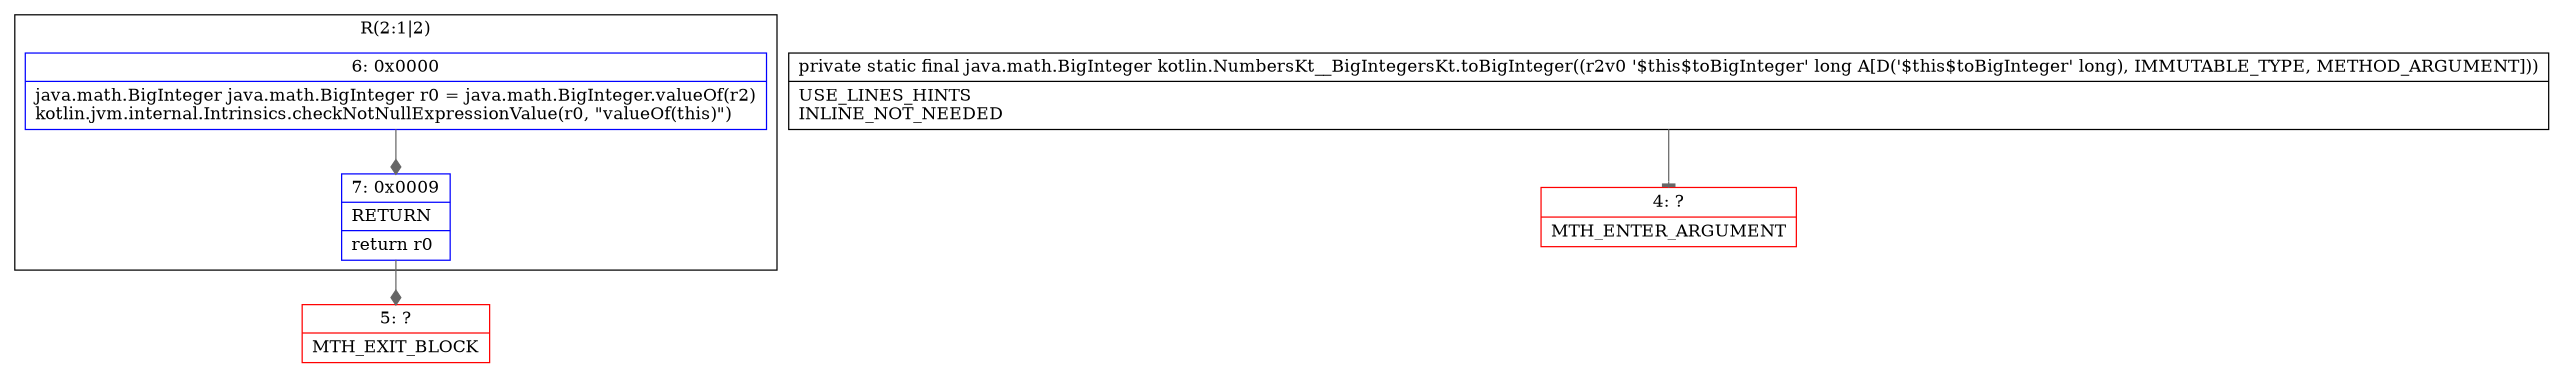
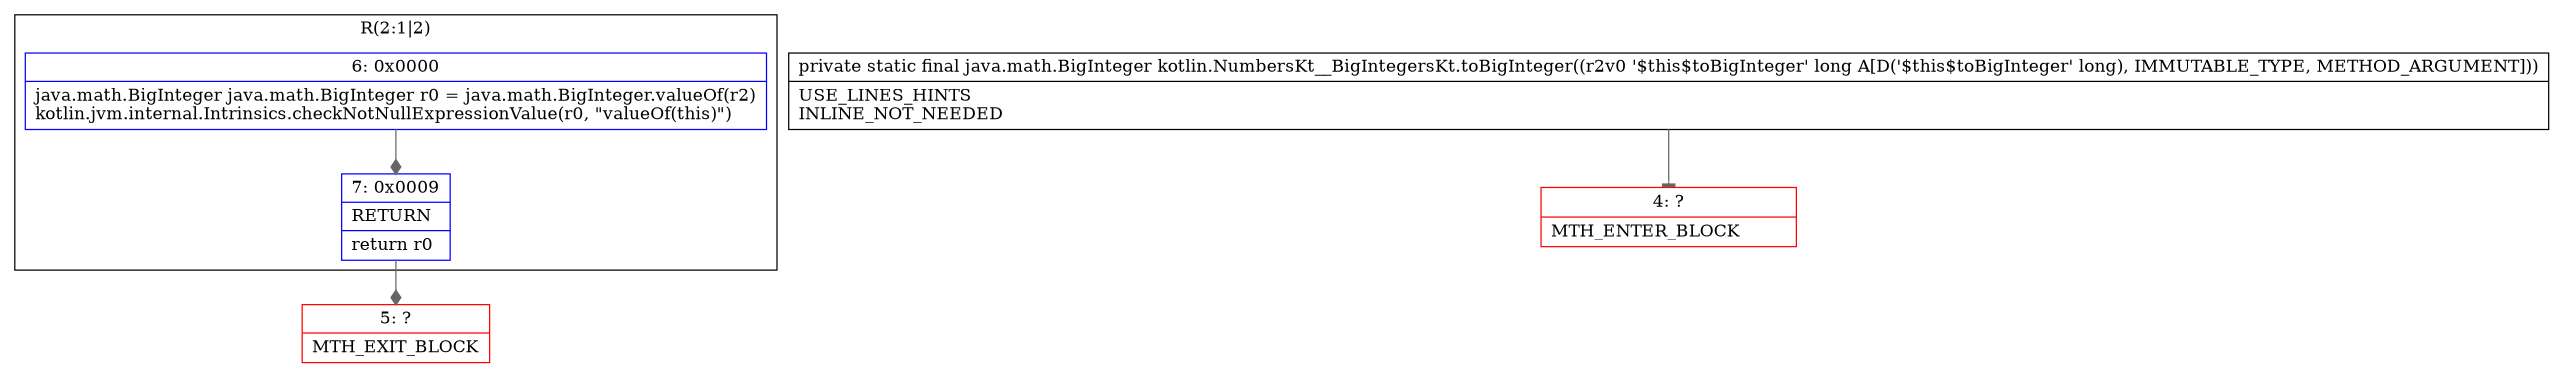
(1669, 231) -> (1646, 231)
